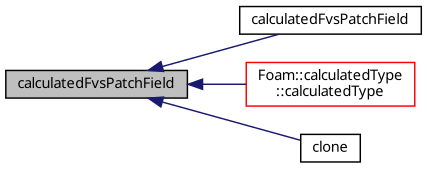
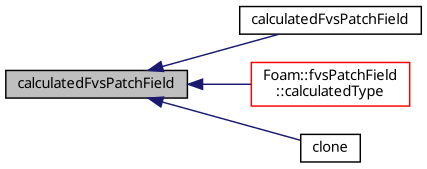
(331, 84) -> (331, 84)
